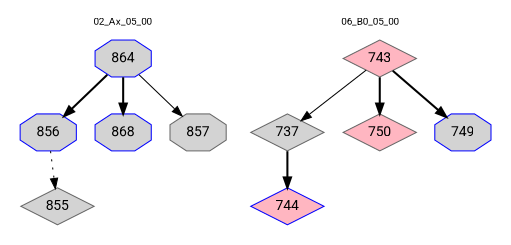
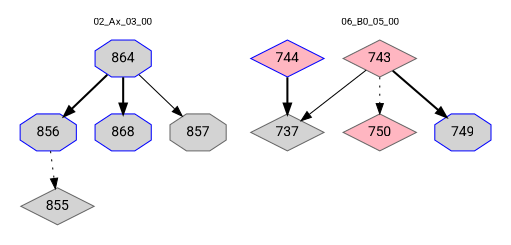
(123, 22) -> (123, 22)
(380, 90) -> (380, 90)
(287, 164) -> (287, 90)
